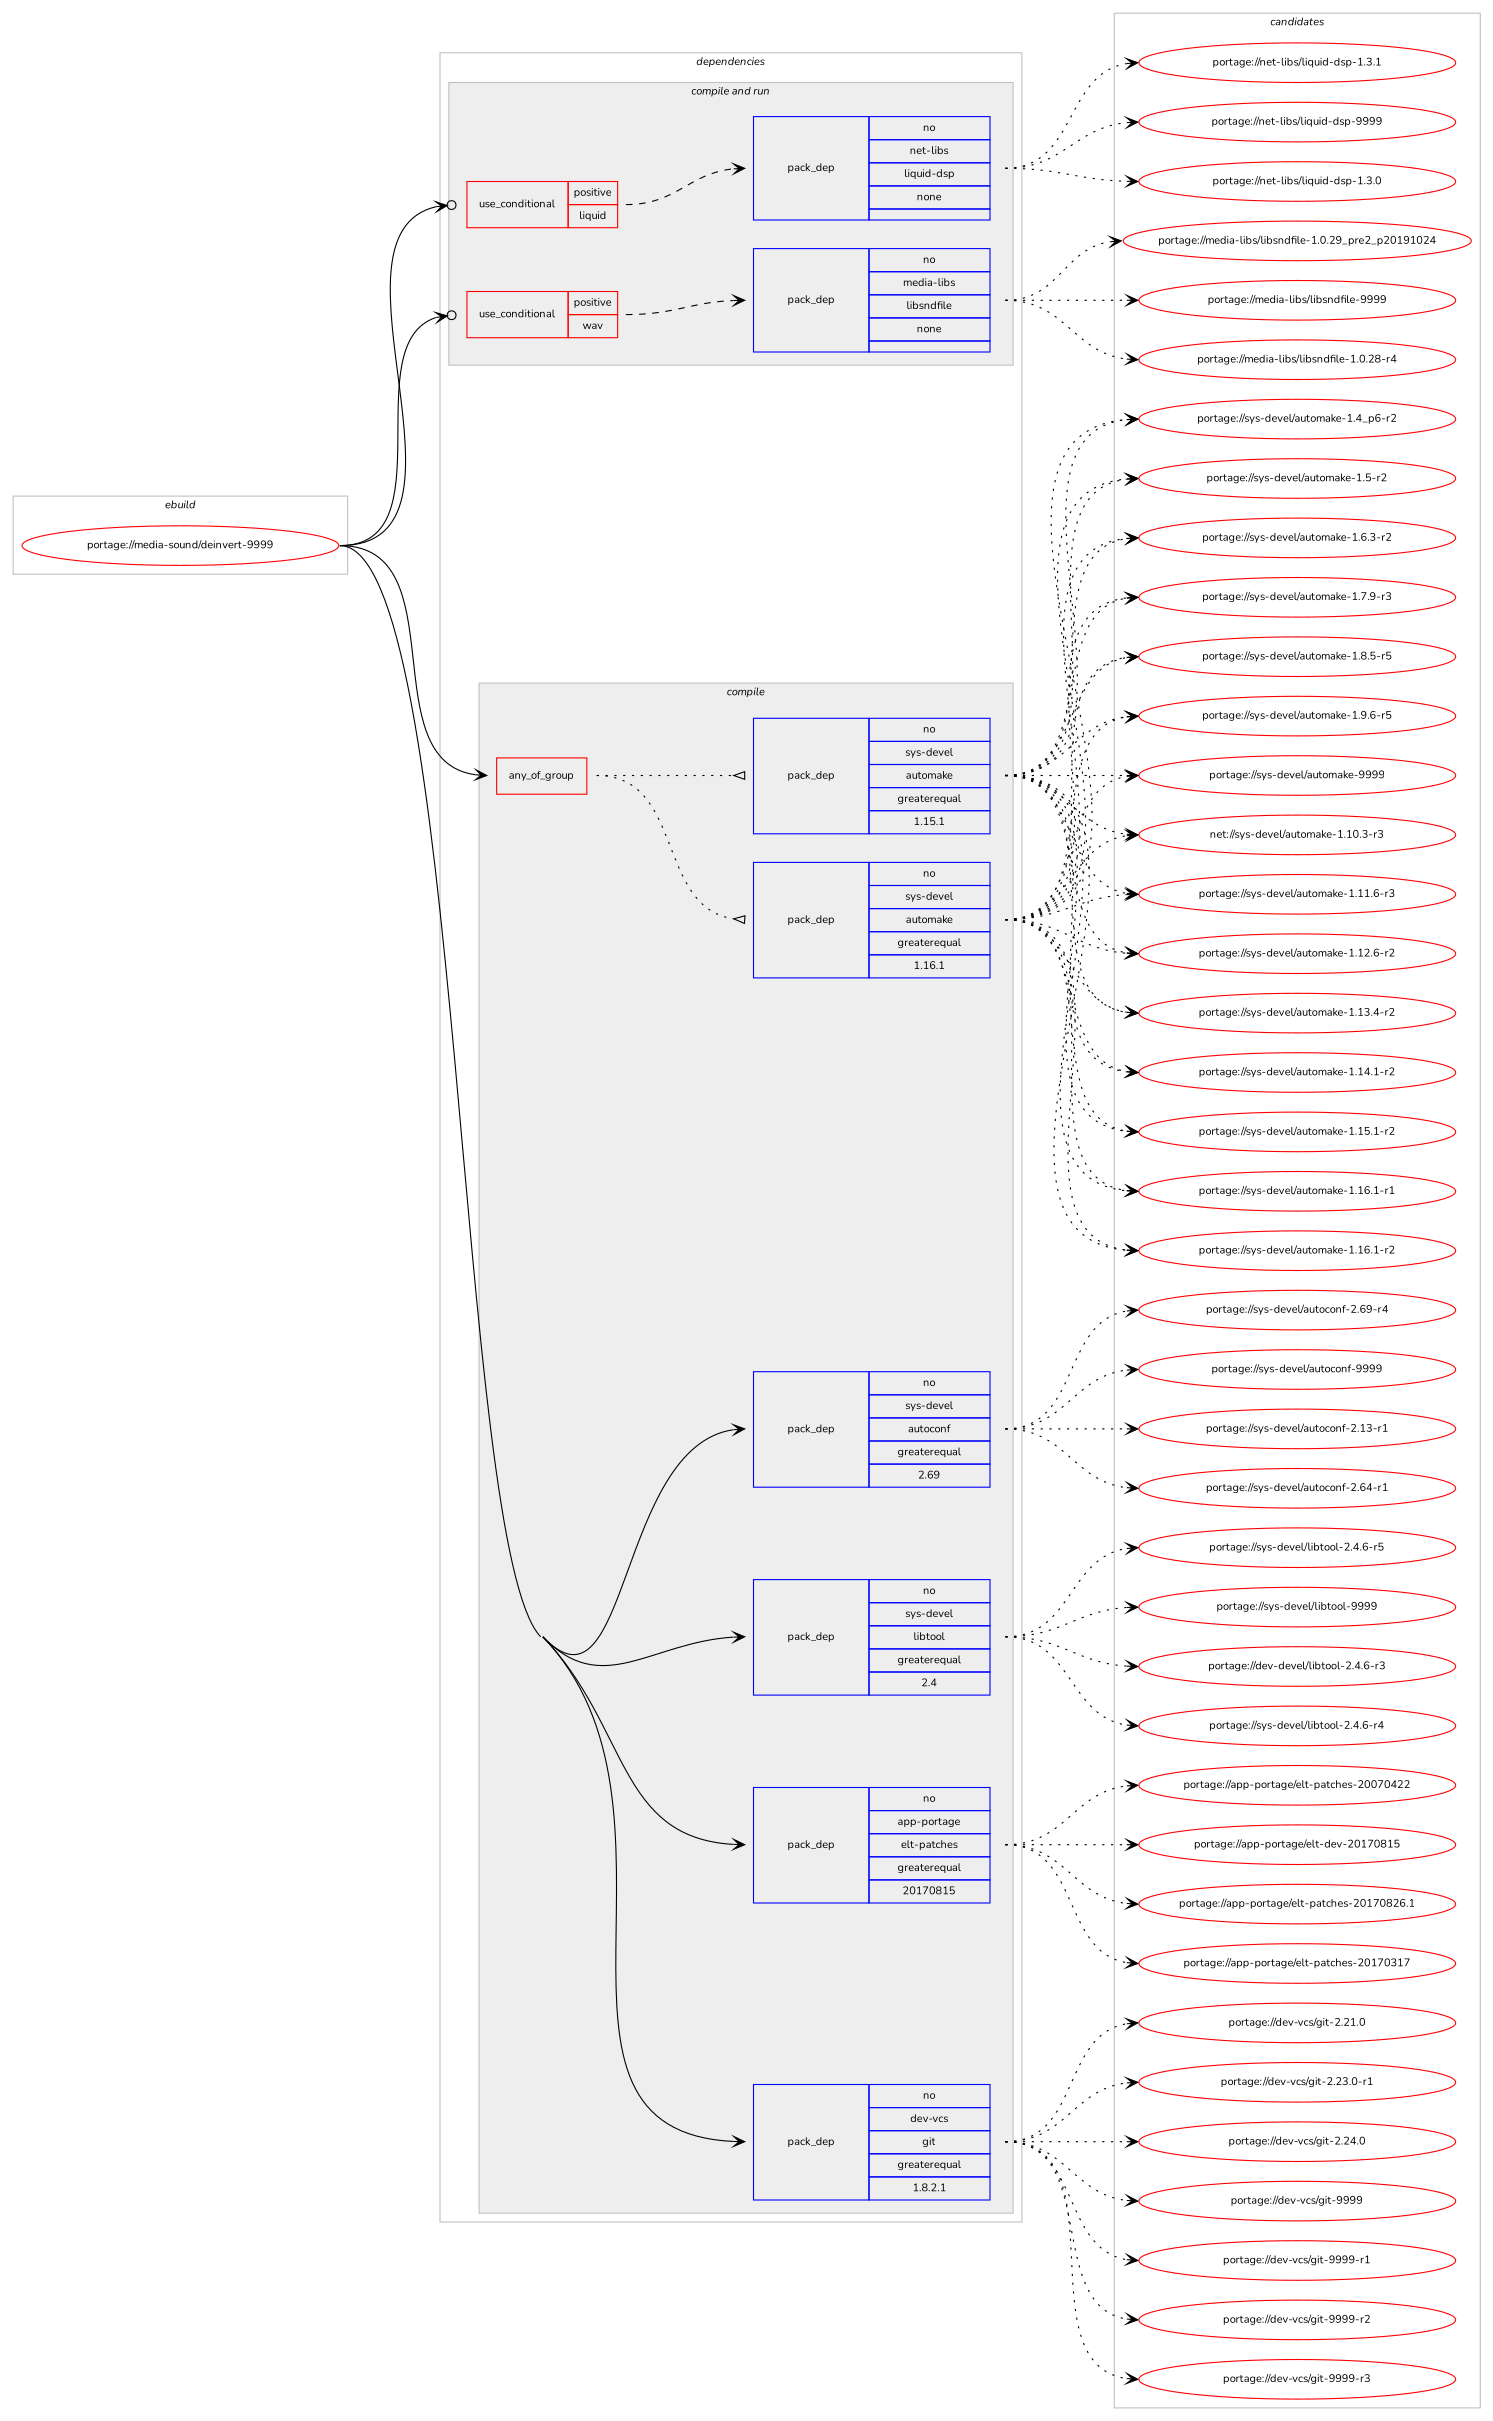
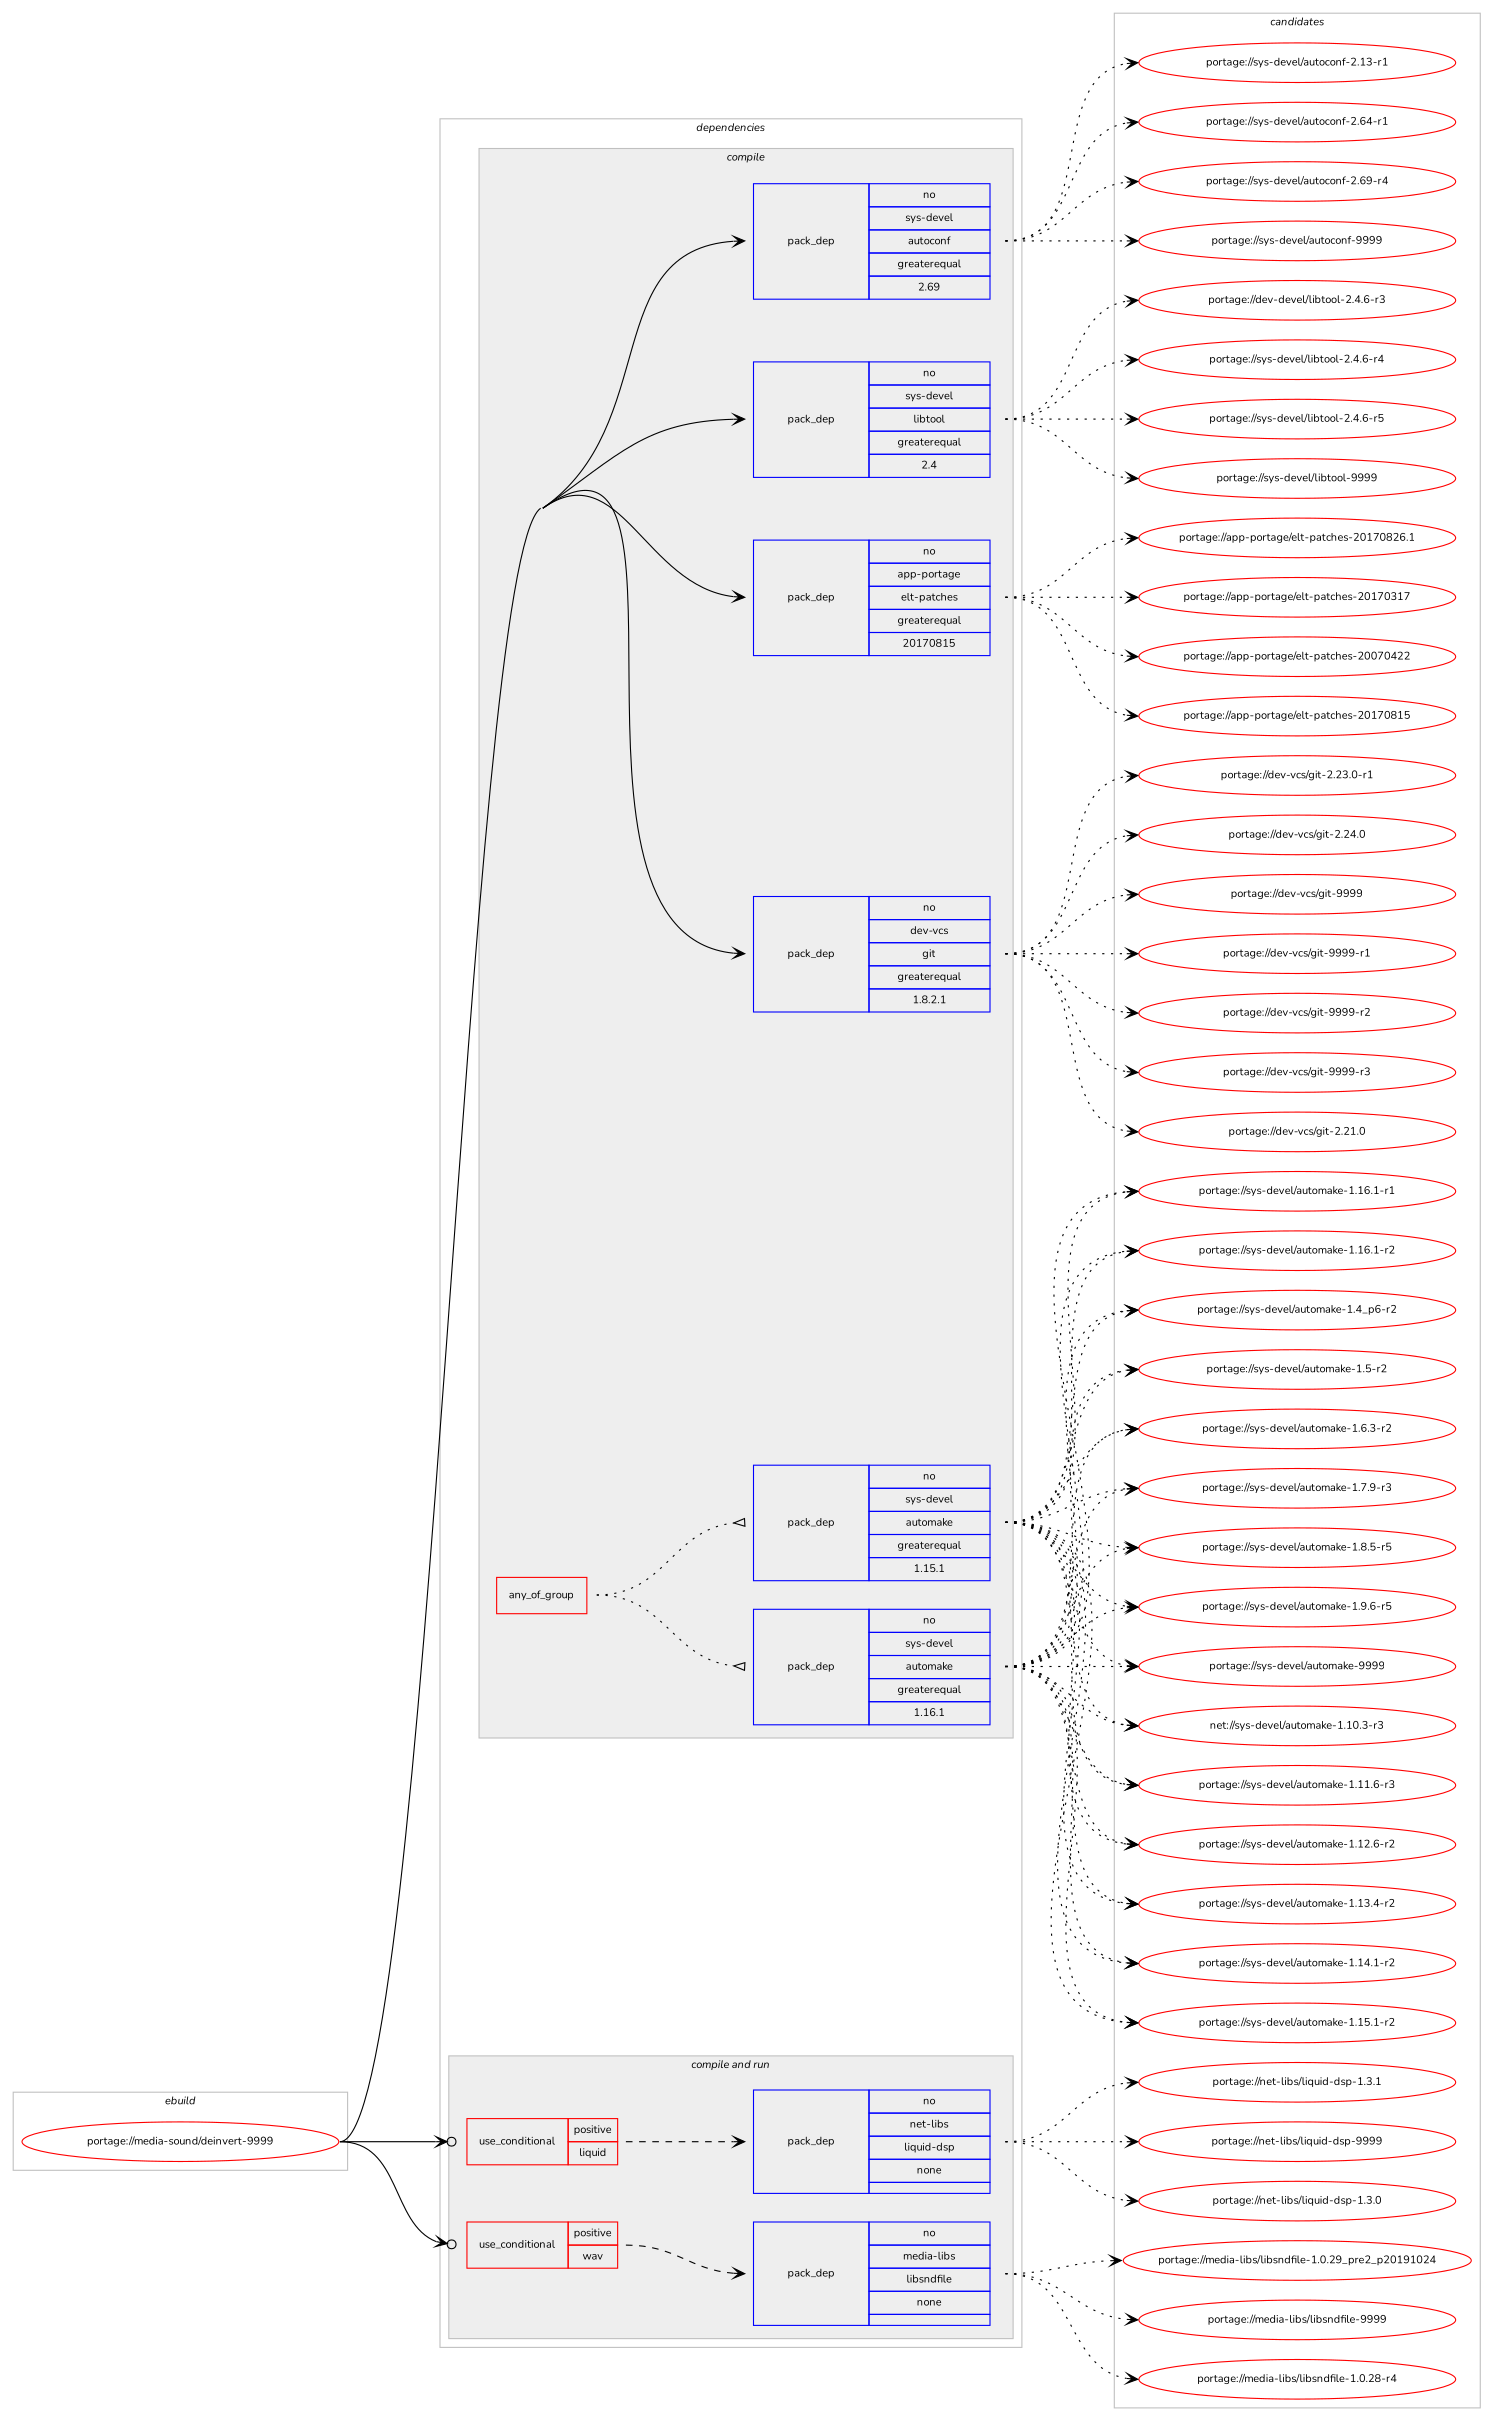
(413, 655) -> none
(1297, 1845) -> (1297, 716)
